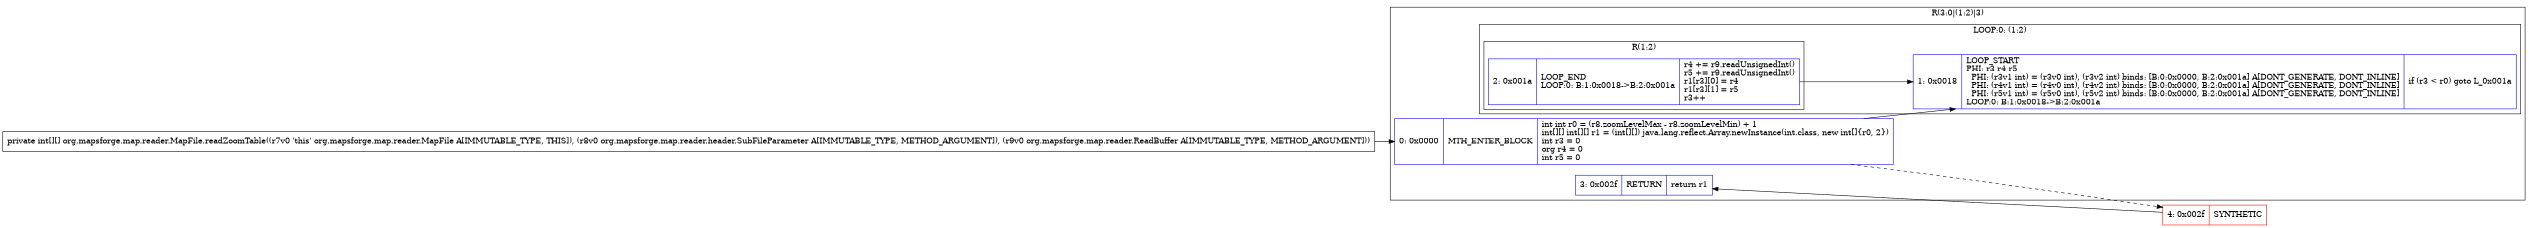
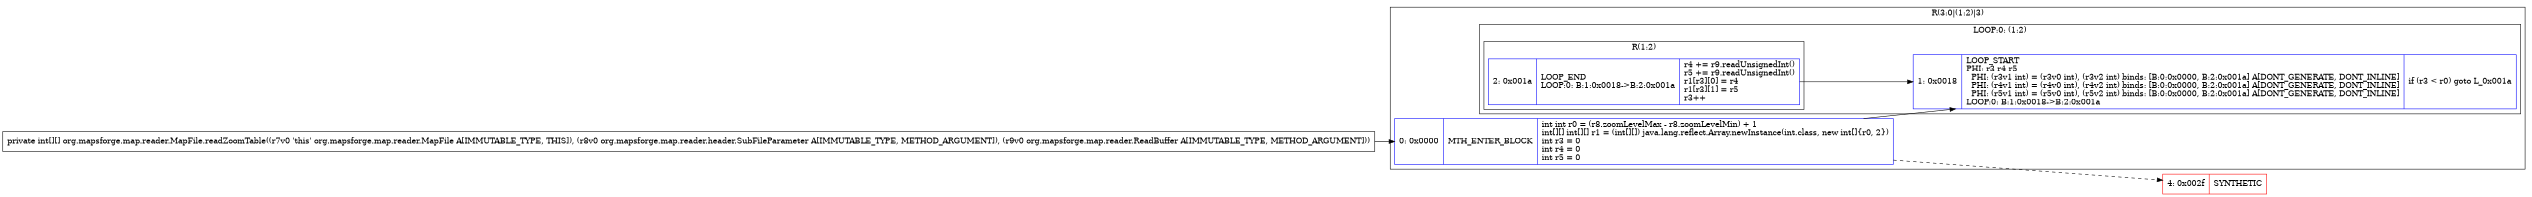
(1562, 150) -> (1561, 150)
(1644, 185) -> none
